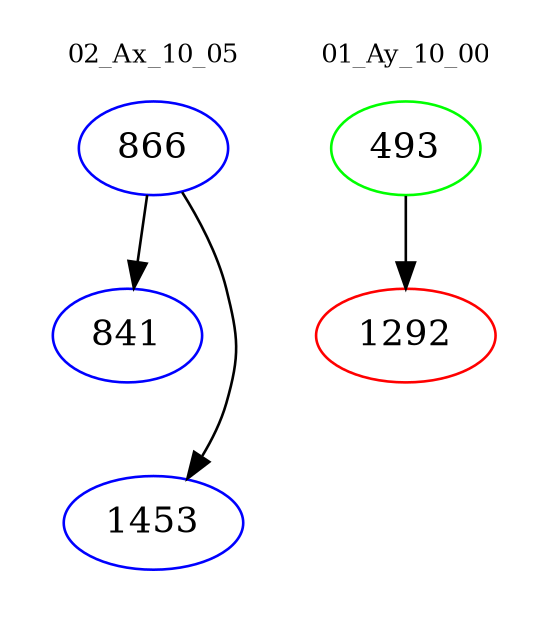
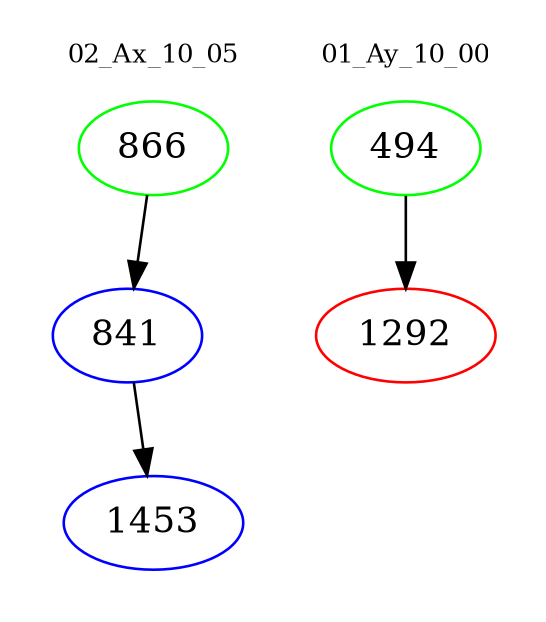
(153, 148) -> (153, 148)
(406, 148) -> (406, 148)
(234, 322) -> (139, 416)
